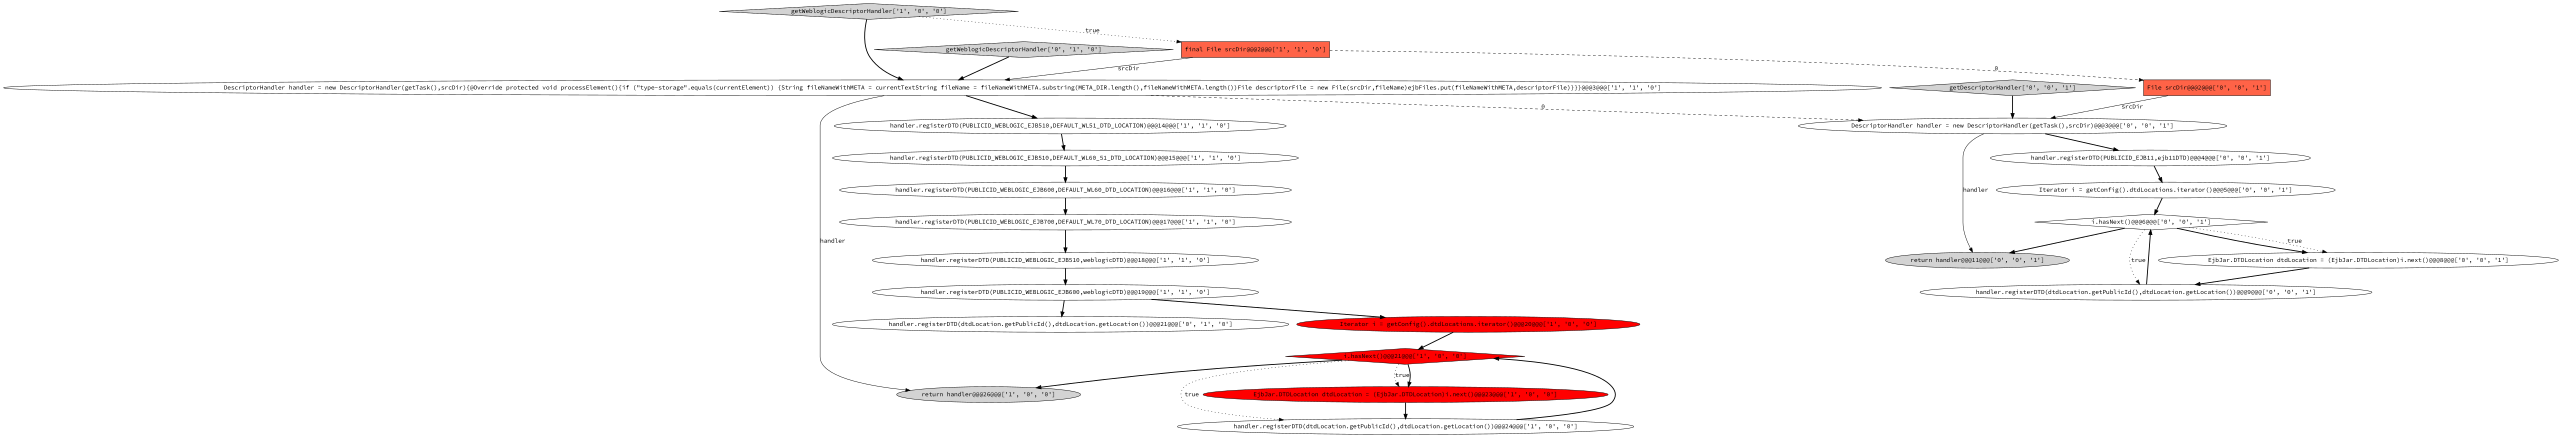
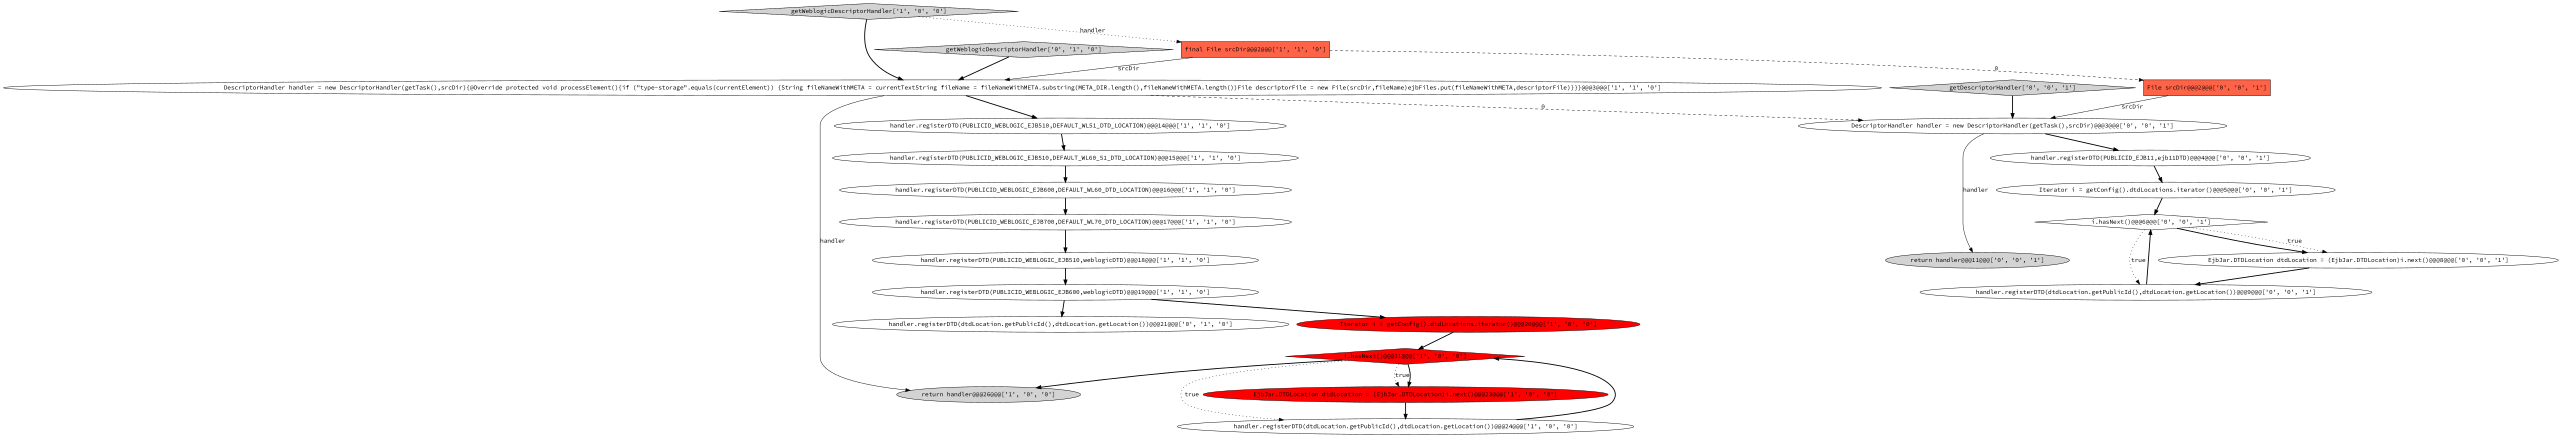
(1093, 31) -> (1093, 31)
(2069, 240) -> none
